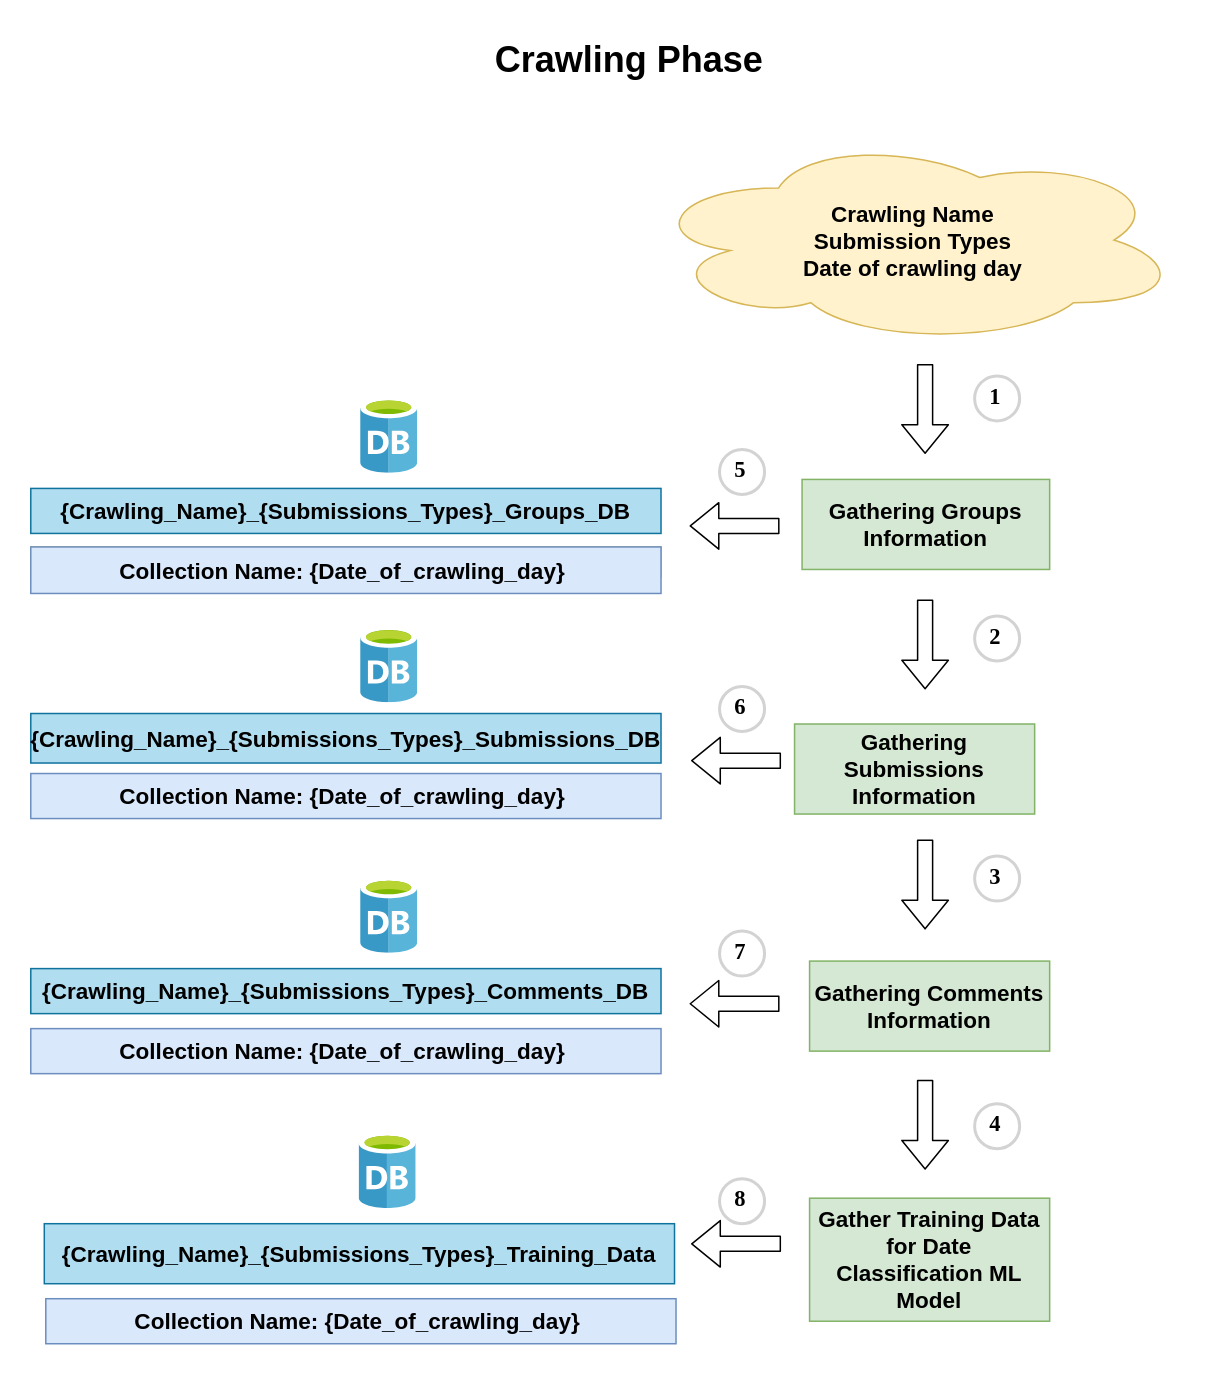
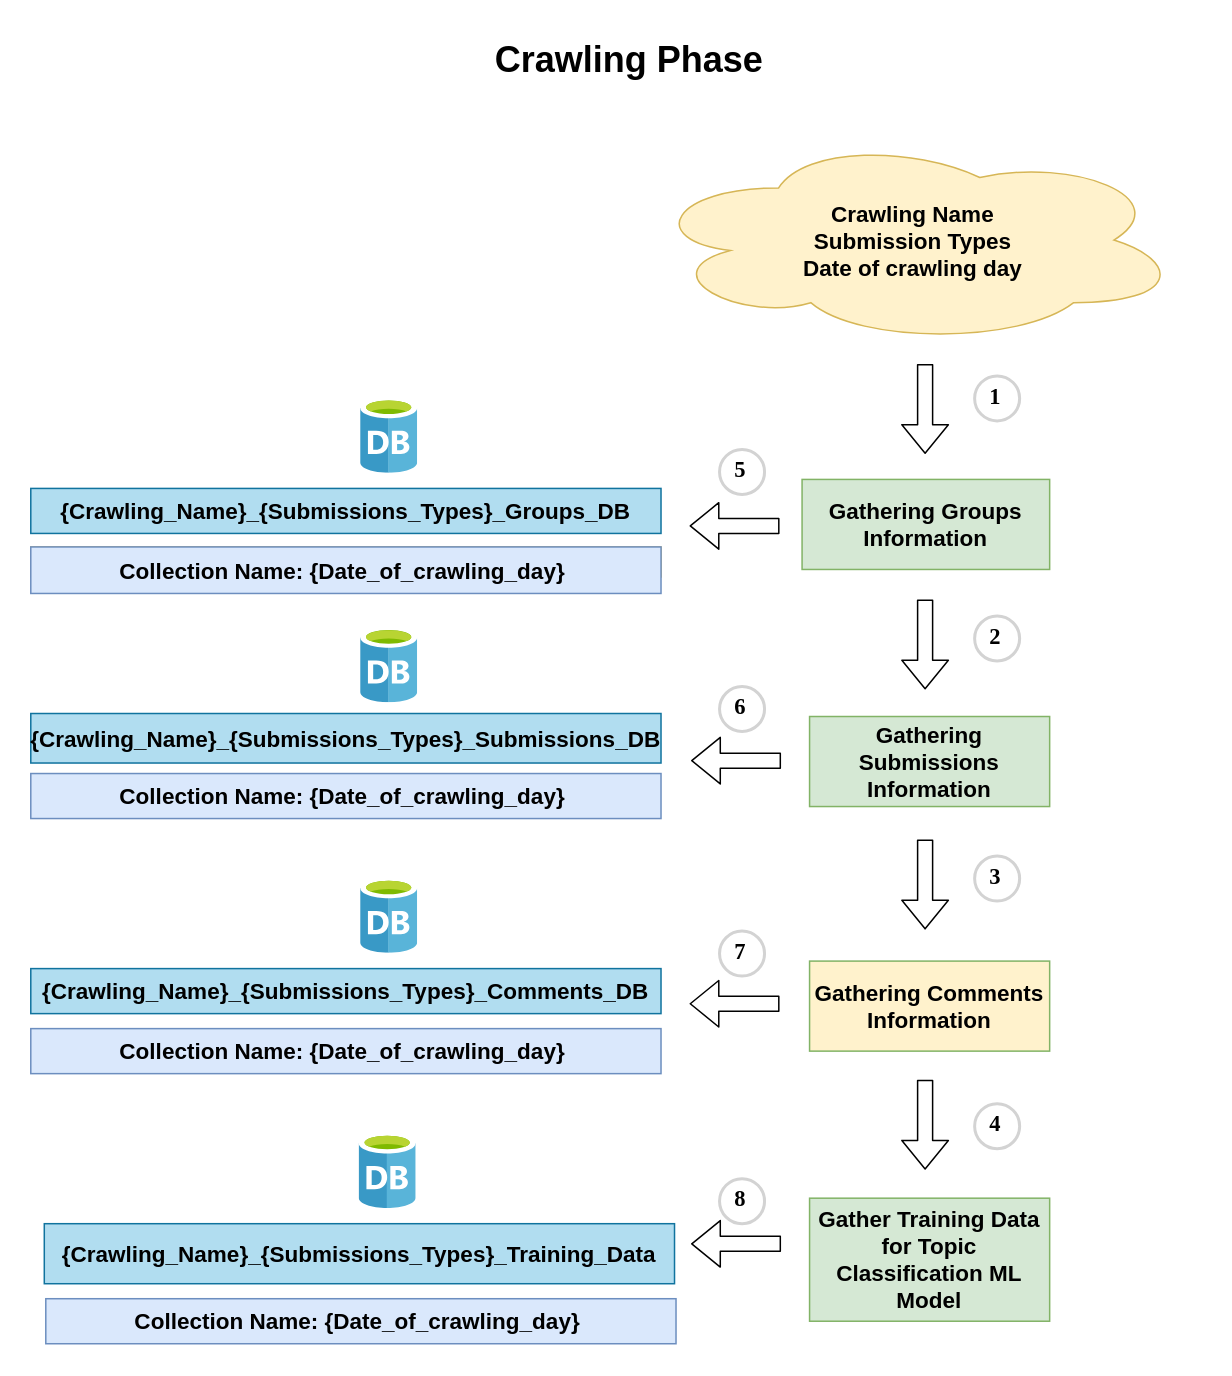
(914, 769) -> (929, 761)
(929, 1006) -> (929, 1006)
(929, 1259) -> (929, 1259)
